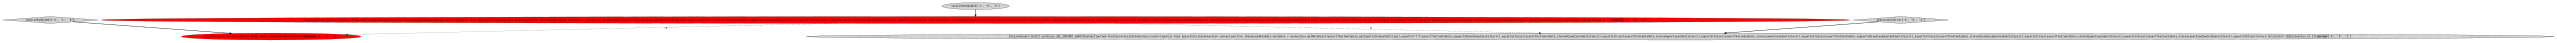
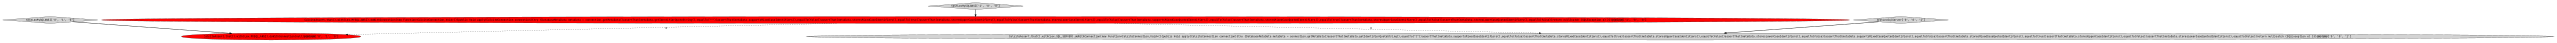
(976, 6) -> (976, 6)
